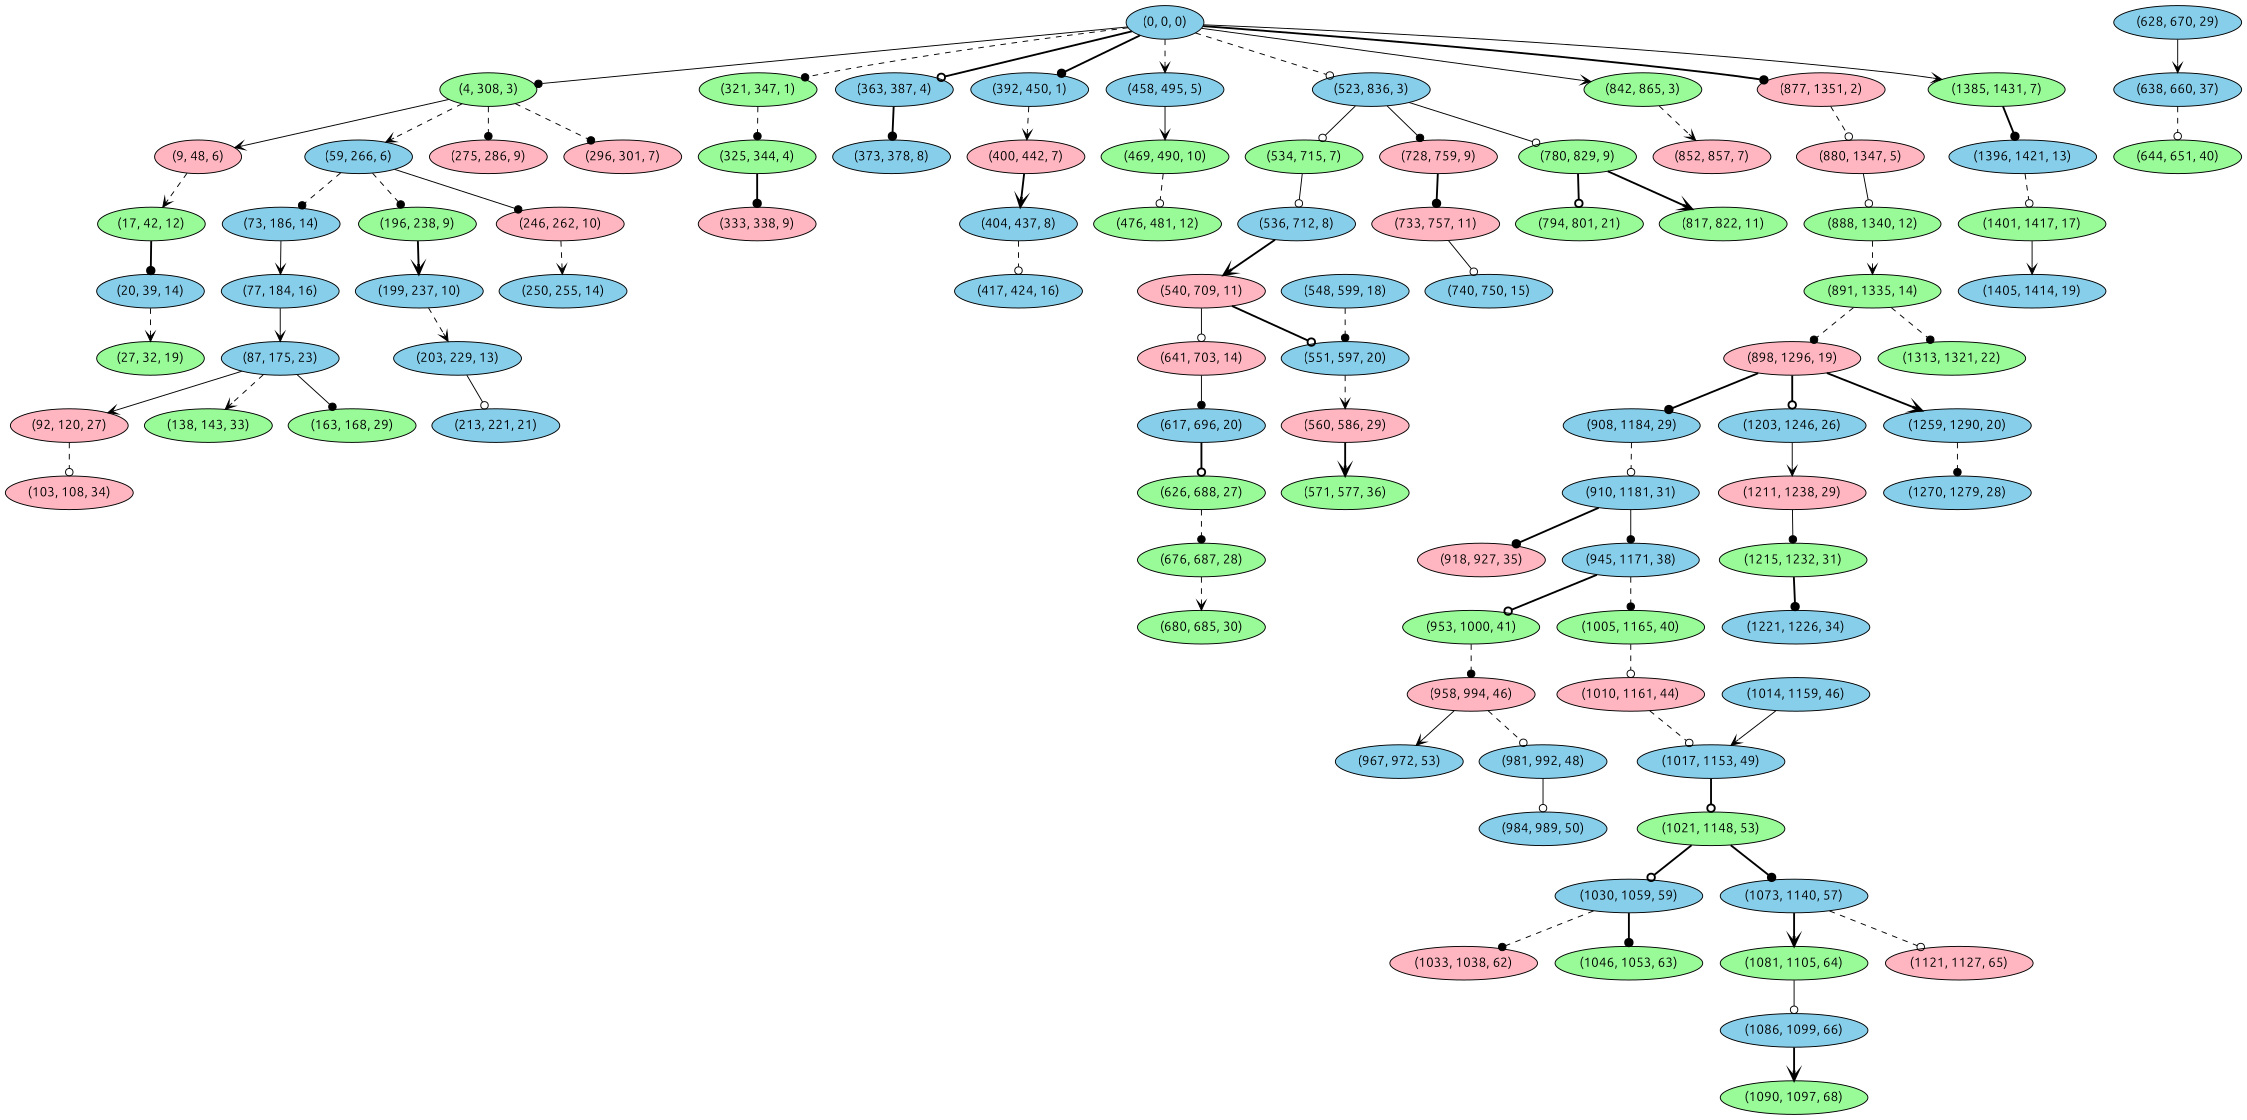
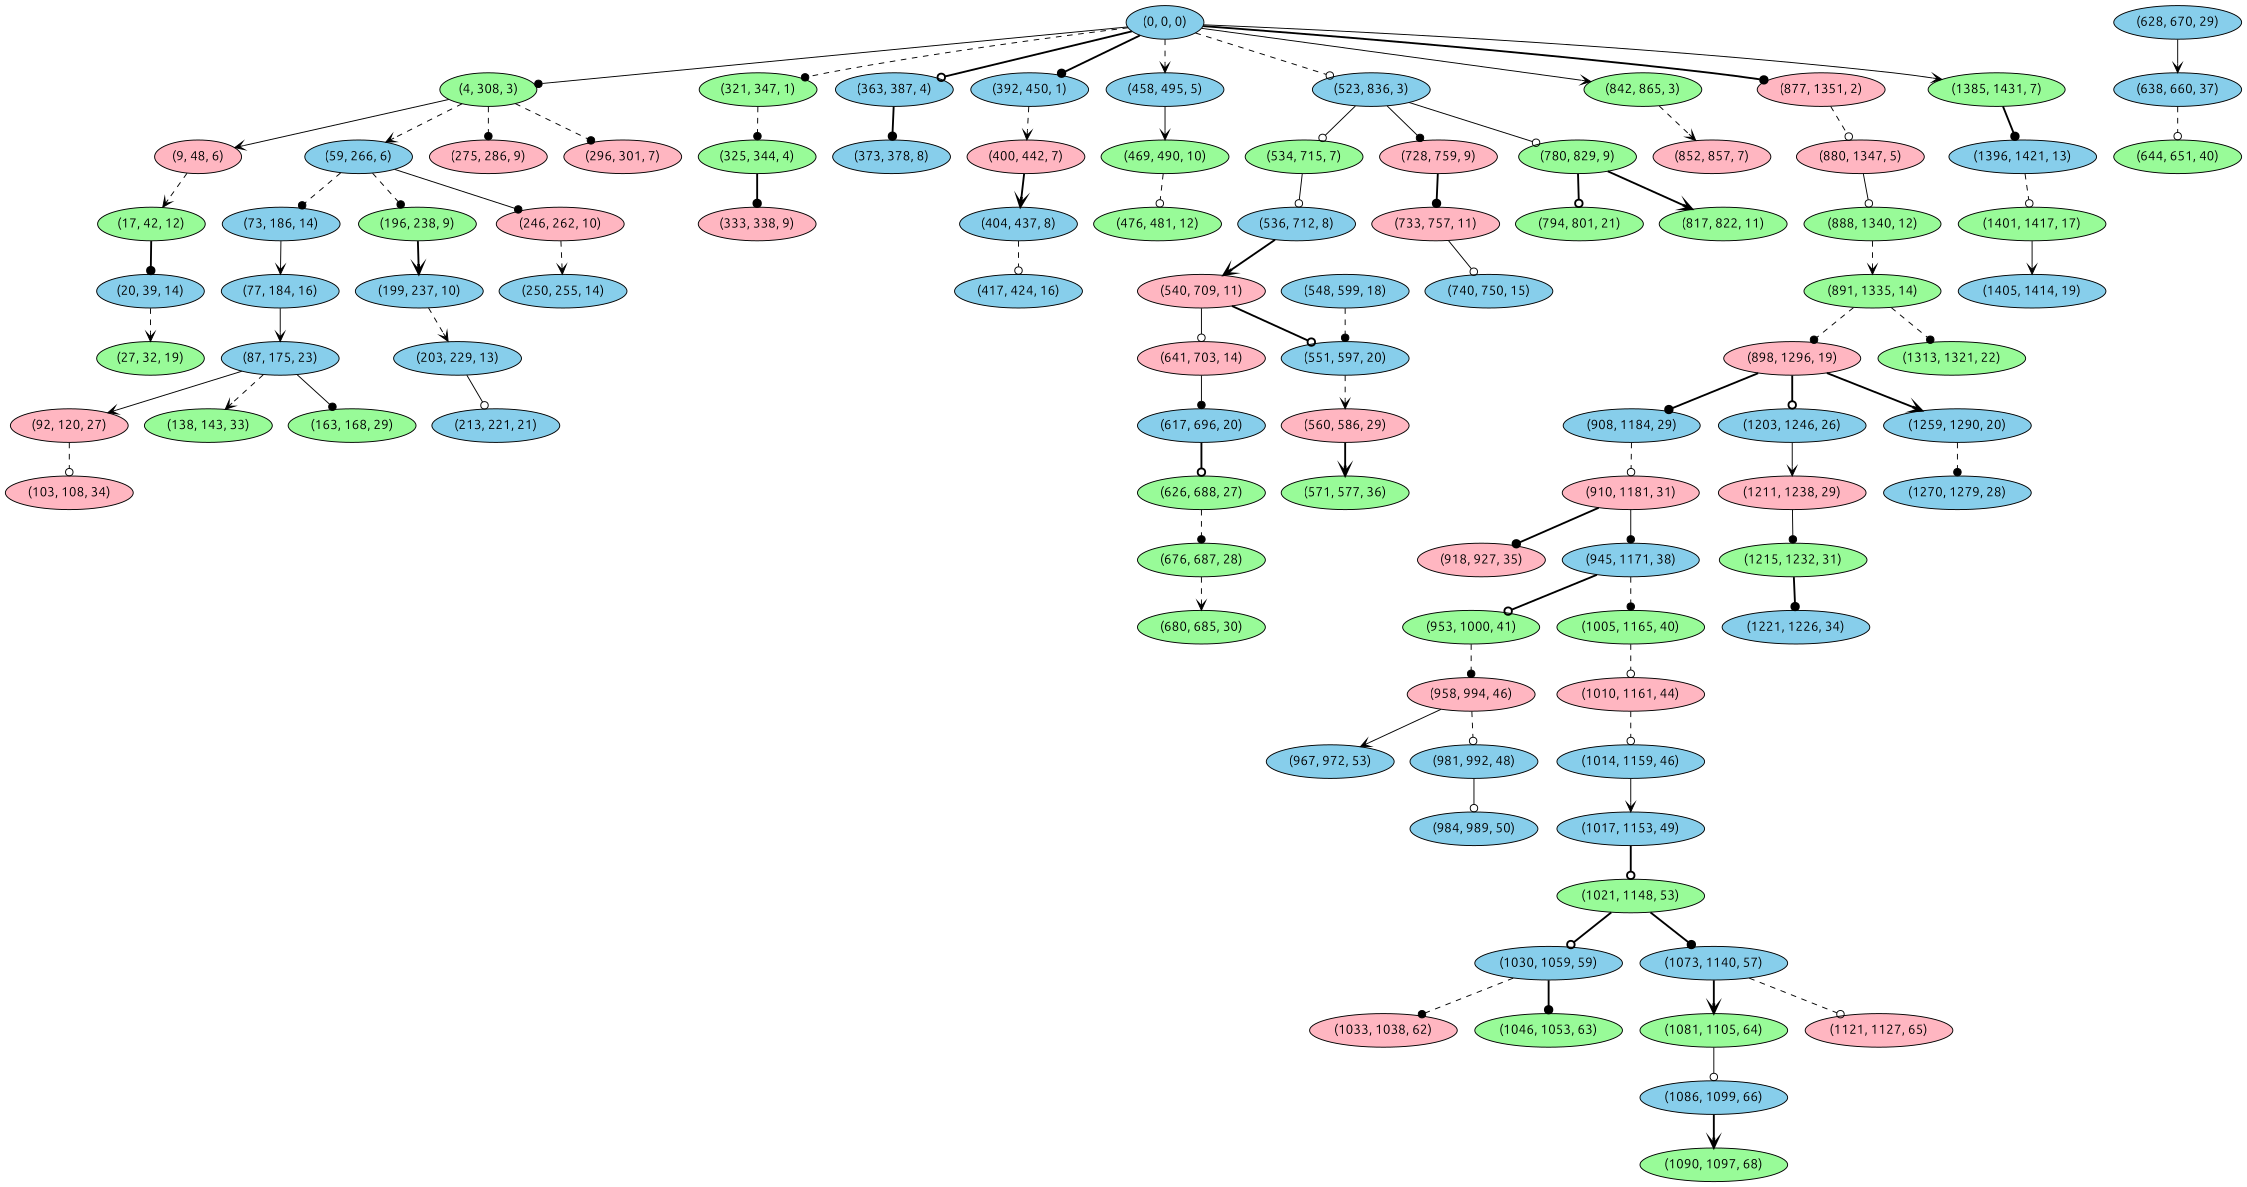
(1631, 493) -> (1631, 493)
(1668, 726) -> (1631, 724)
